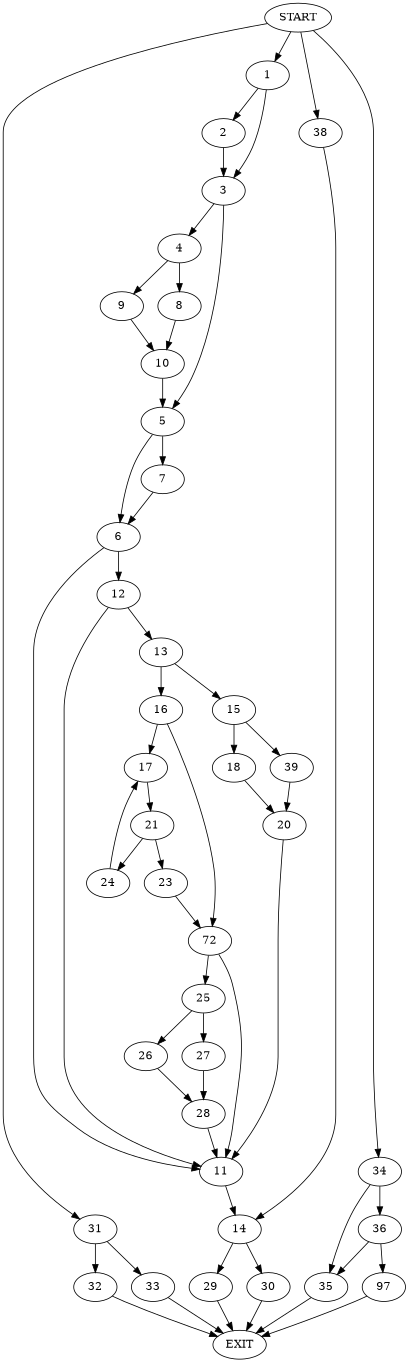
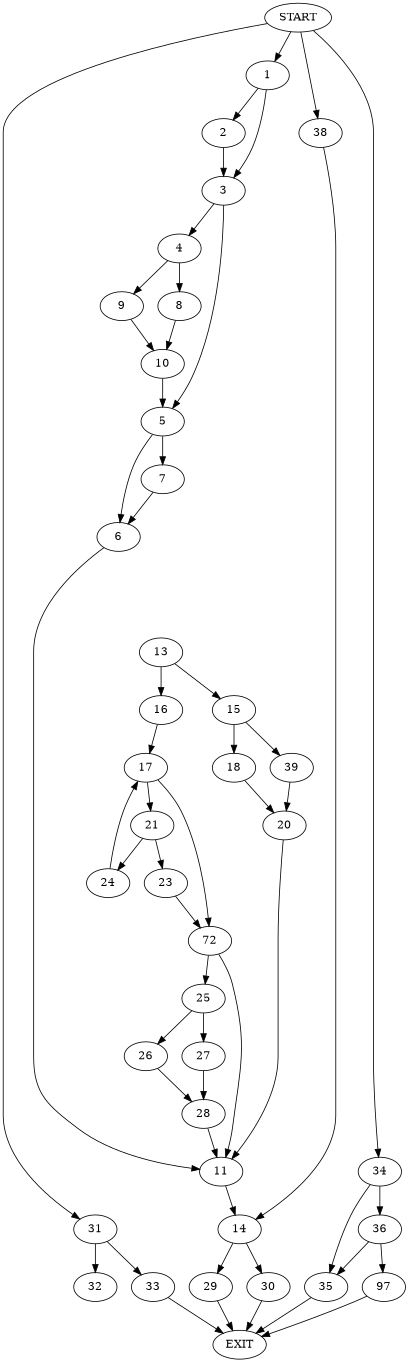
(119, 595) -> none
(203, 818) -> (194, 845)
(161, 1316) -> none
